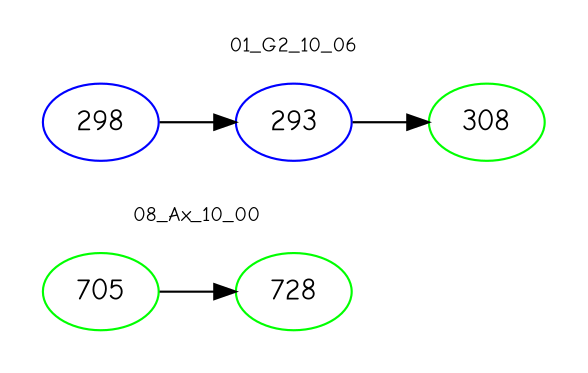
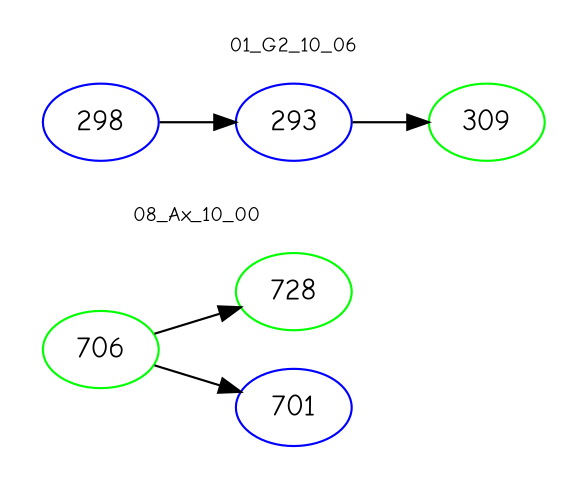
(487, 122) -> (487, 122)
(101, 292) -> (101, 350)
none -> (294, 407)
